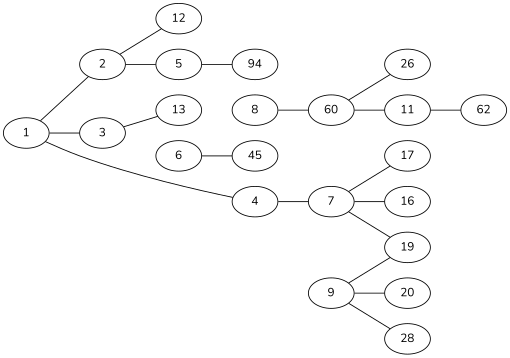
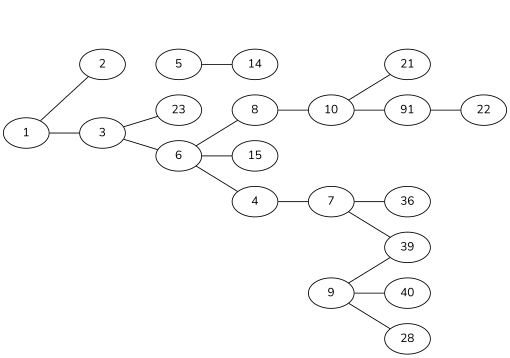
(179, 19) -> none
(141, 64) -> none
(255, 64) -> (255, 64)
(408, 64) -> (408, 64)
(179, 110) -> (179, 110)
(331, 110) -> (331, 110)
(408, 110) -> (408, 110)
(484, 110) -> (484, 110)
none -> (217, 133)
none -> (141, 144)
(255, 156) -> (255, 156)
(408, 156) -> none
(138, 174) -> (217, 179)
(408, 202) -> (408, 202)
(408, 247) -> (408, 247)
(408, 293) -> (408, 293)
